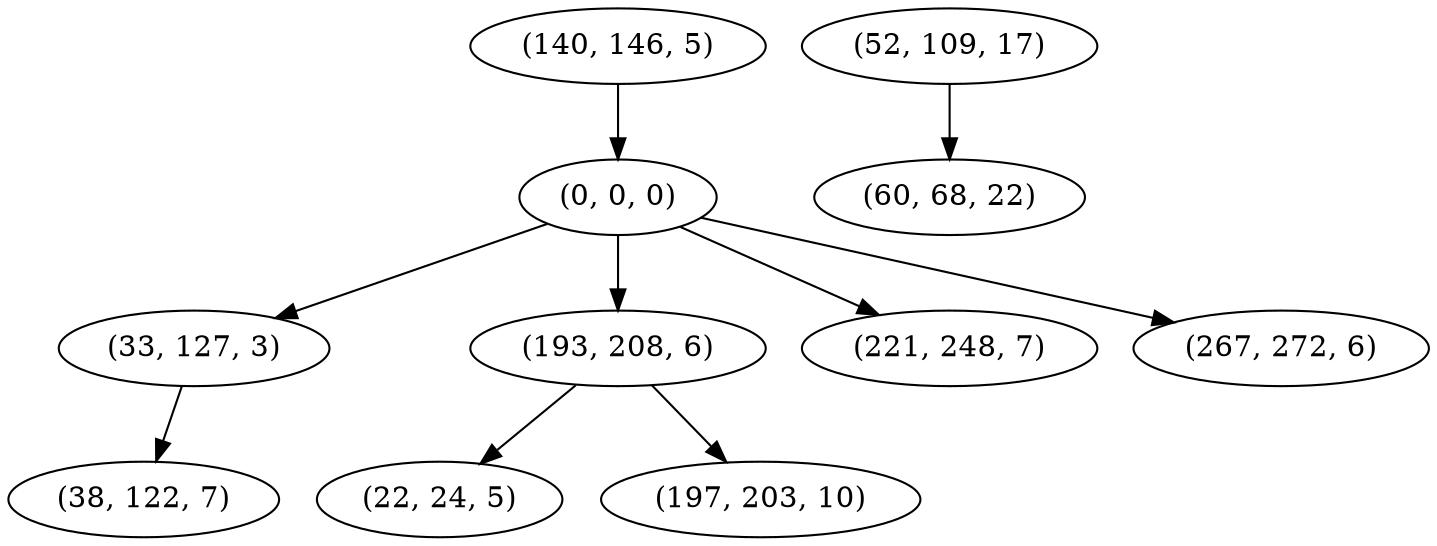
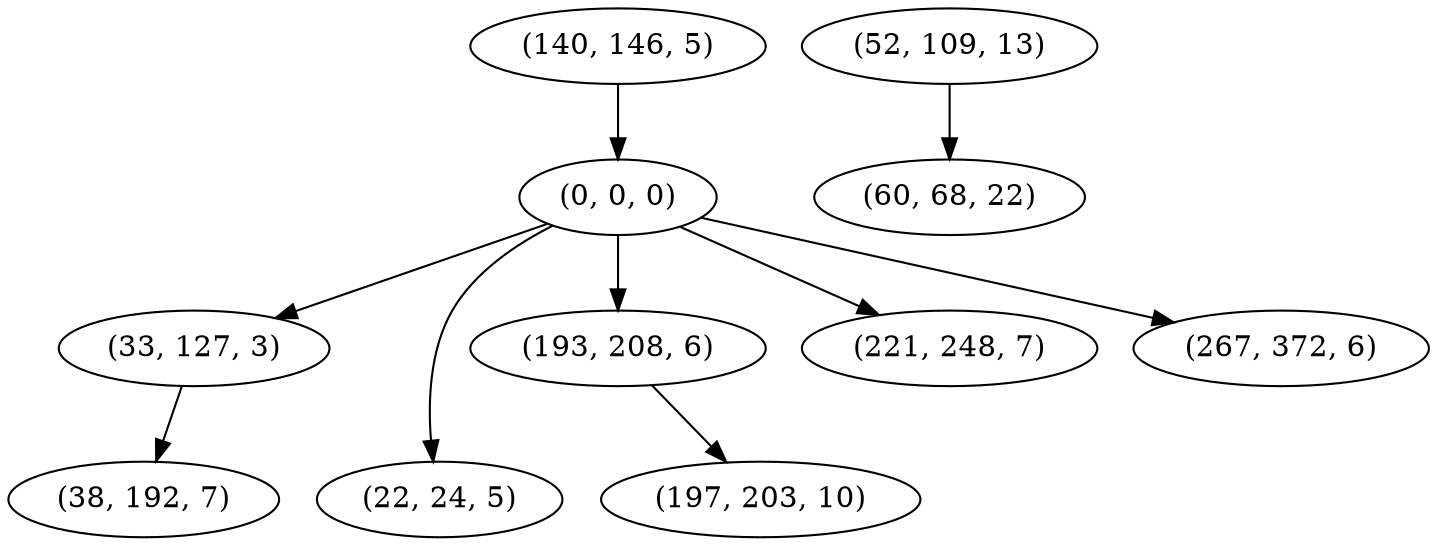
(950, 46) -> (950, 46)
(1281, 348) -> (1281, 348)
(537, 418) -> (452, 311)
(144, 499) -> (144, 499)
